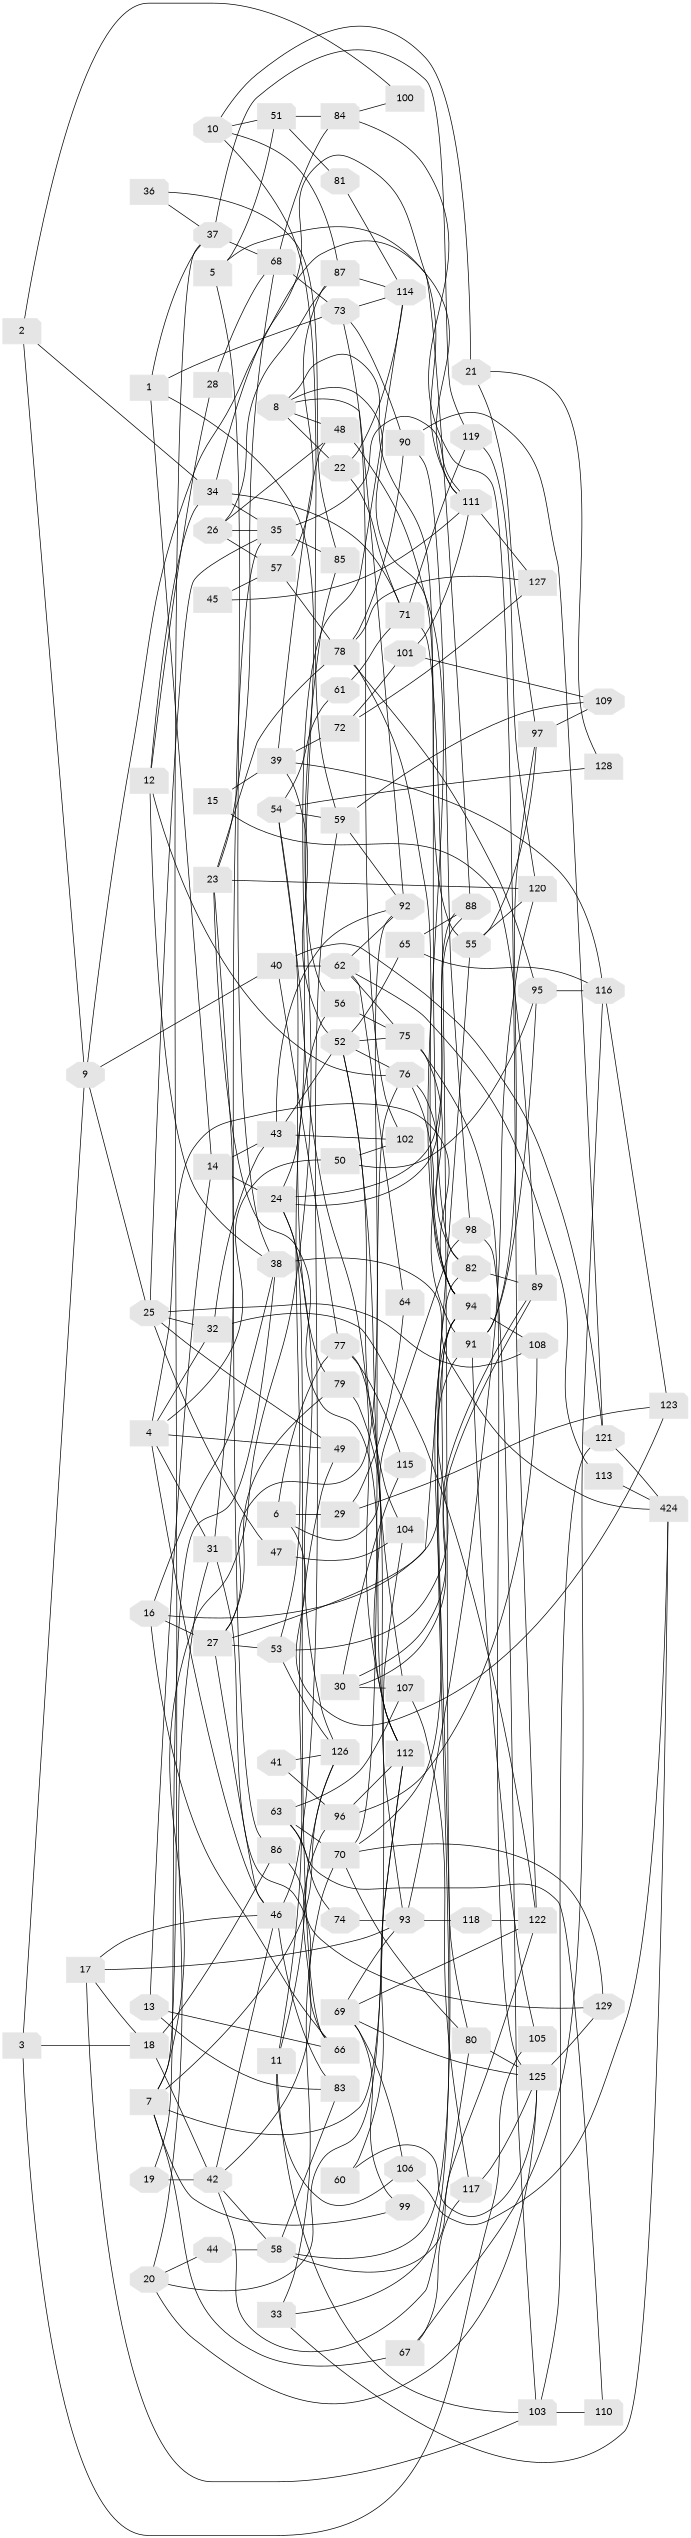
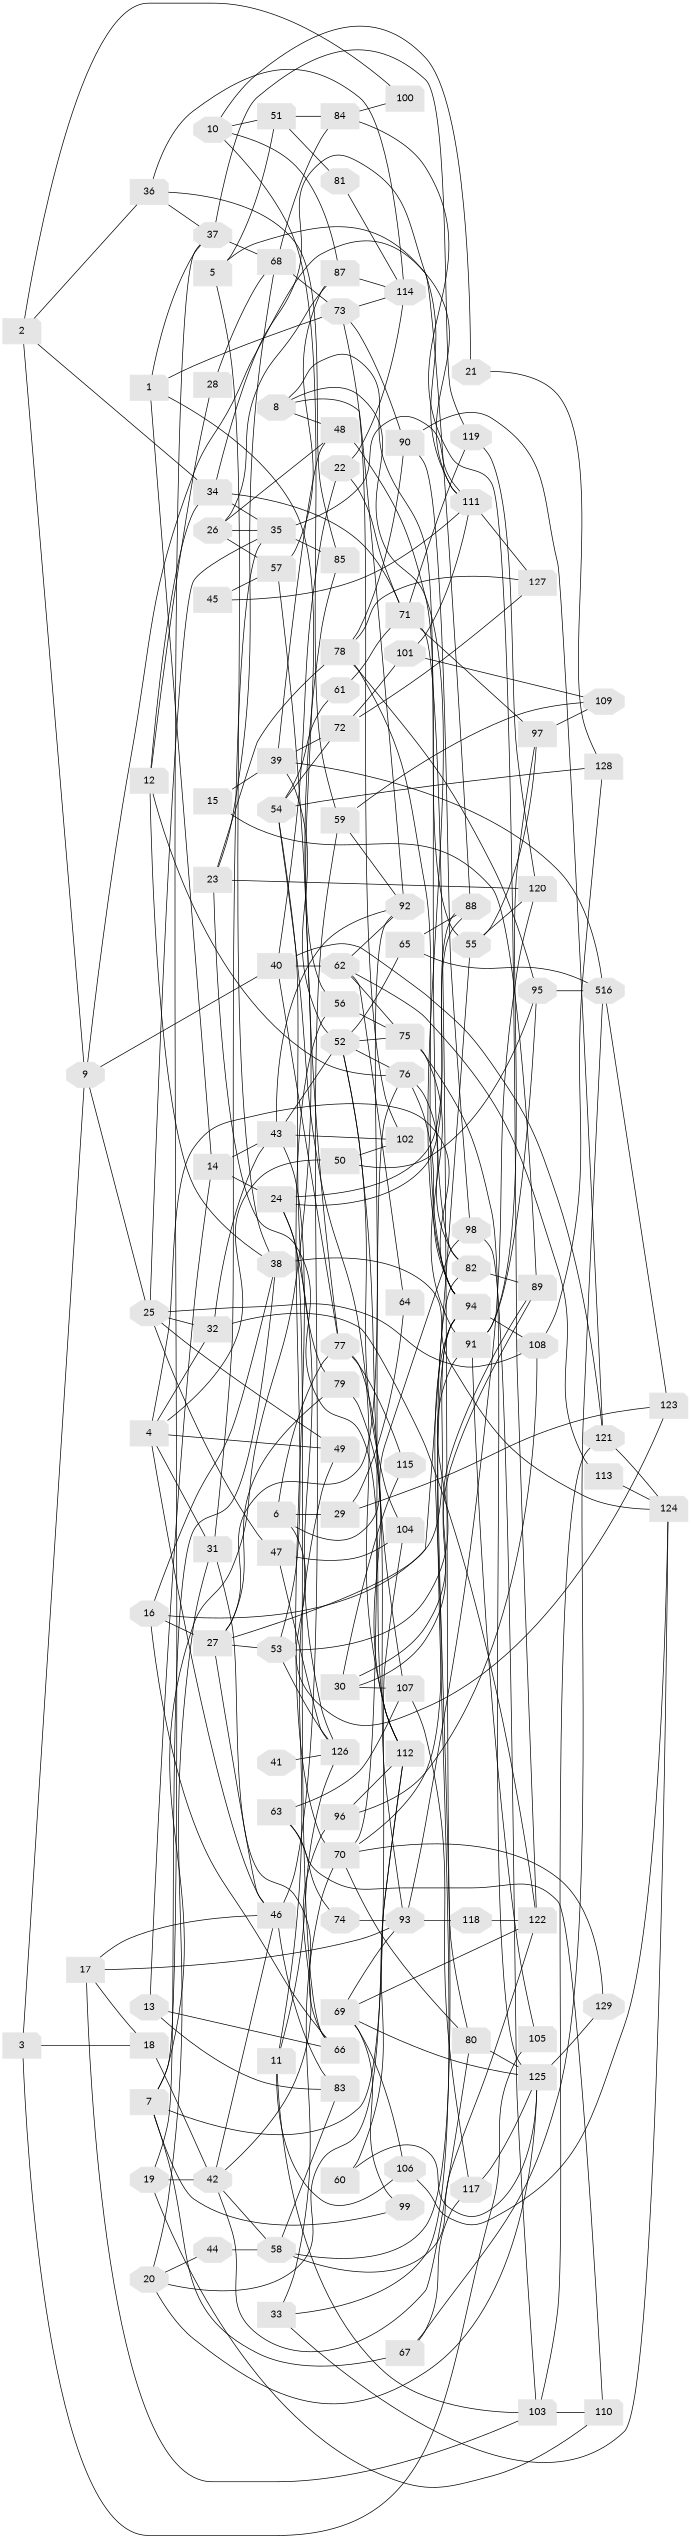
none -> (86, 262)
(305, 435) -> (304, 716)
(515, 586) -> (471, 675)
(308, 611) -> (308, 958)
(307, 716) -> (328, 78)
(311, 816) -> (314, 761)
(604, 991) -> (604, 991)
none -> (580, 1058)
(669, 1509) -> (669, 1509)
(311, 1793) -> none
(308, 1834) -> (296, 1601)
(276, 1850) -> none
(289, 1947) -> (308, 1680)
none -> (319, 2436)
